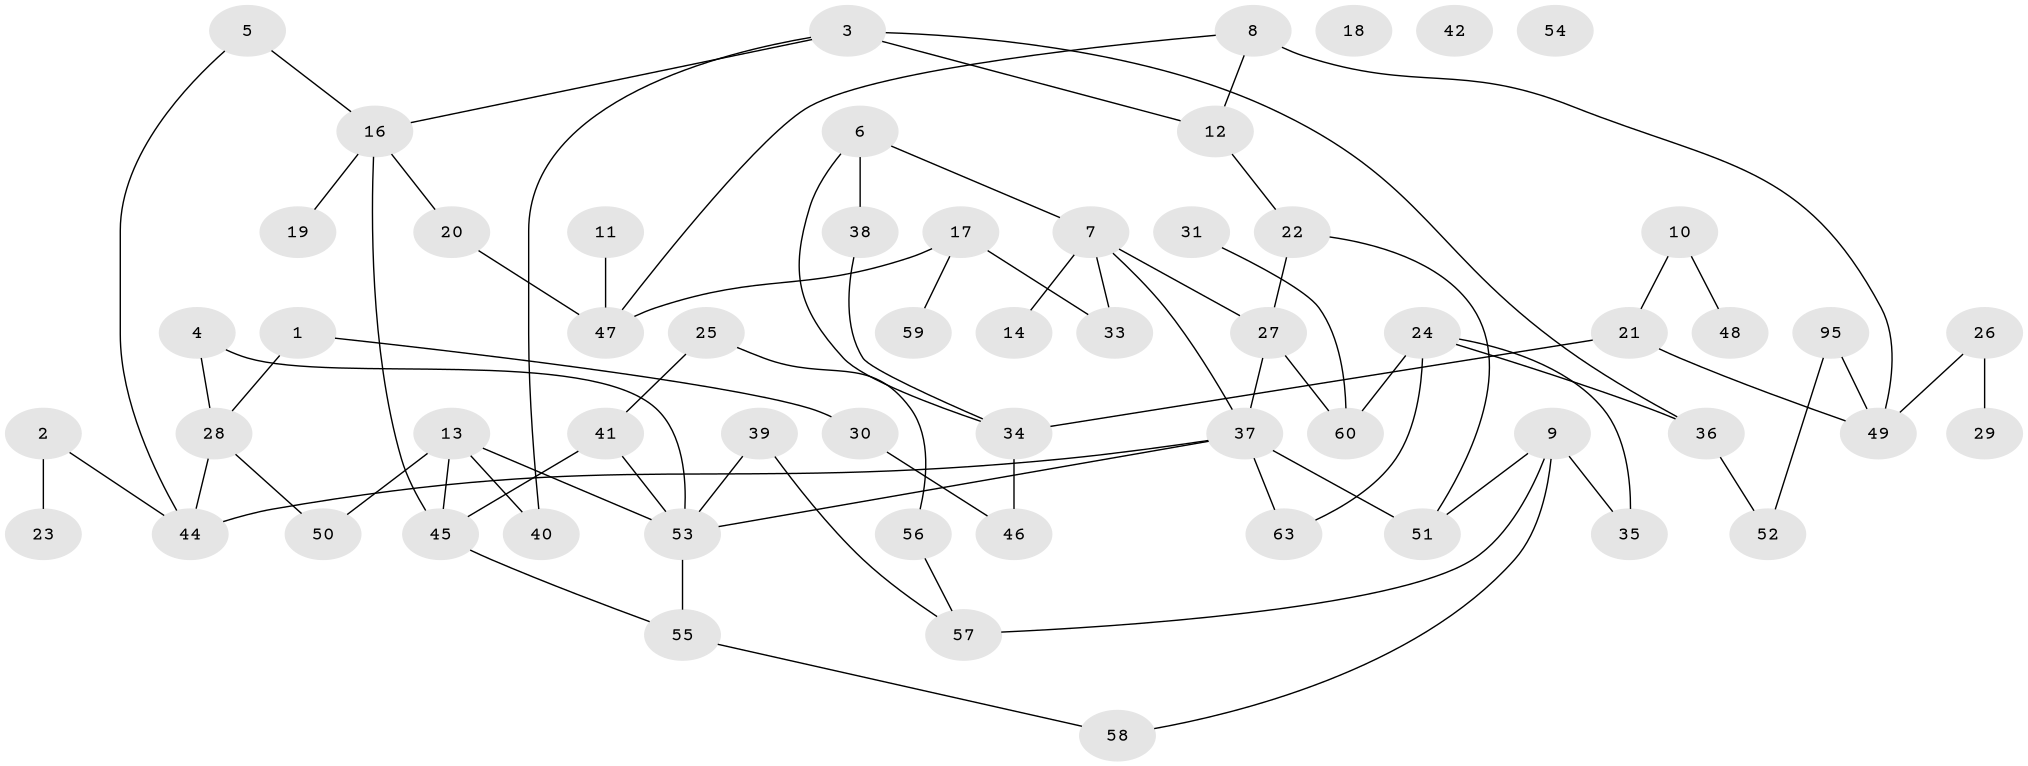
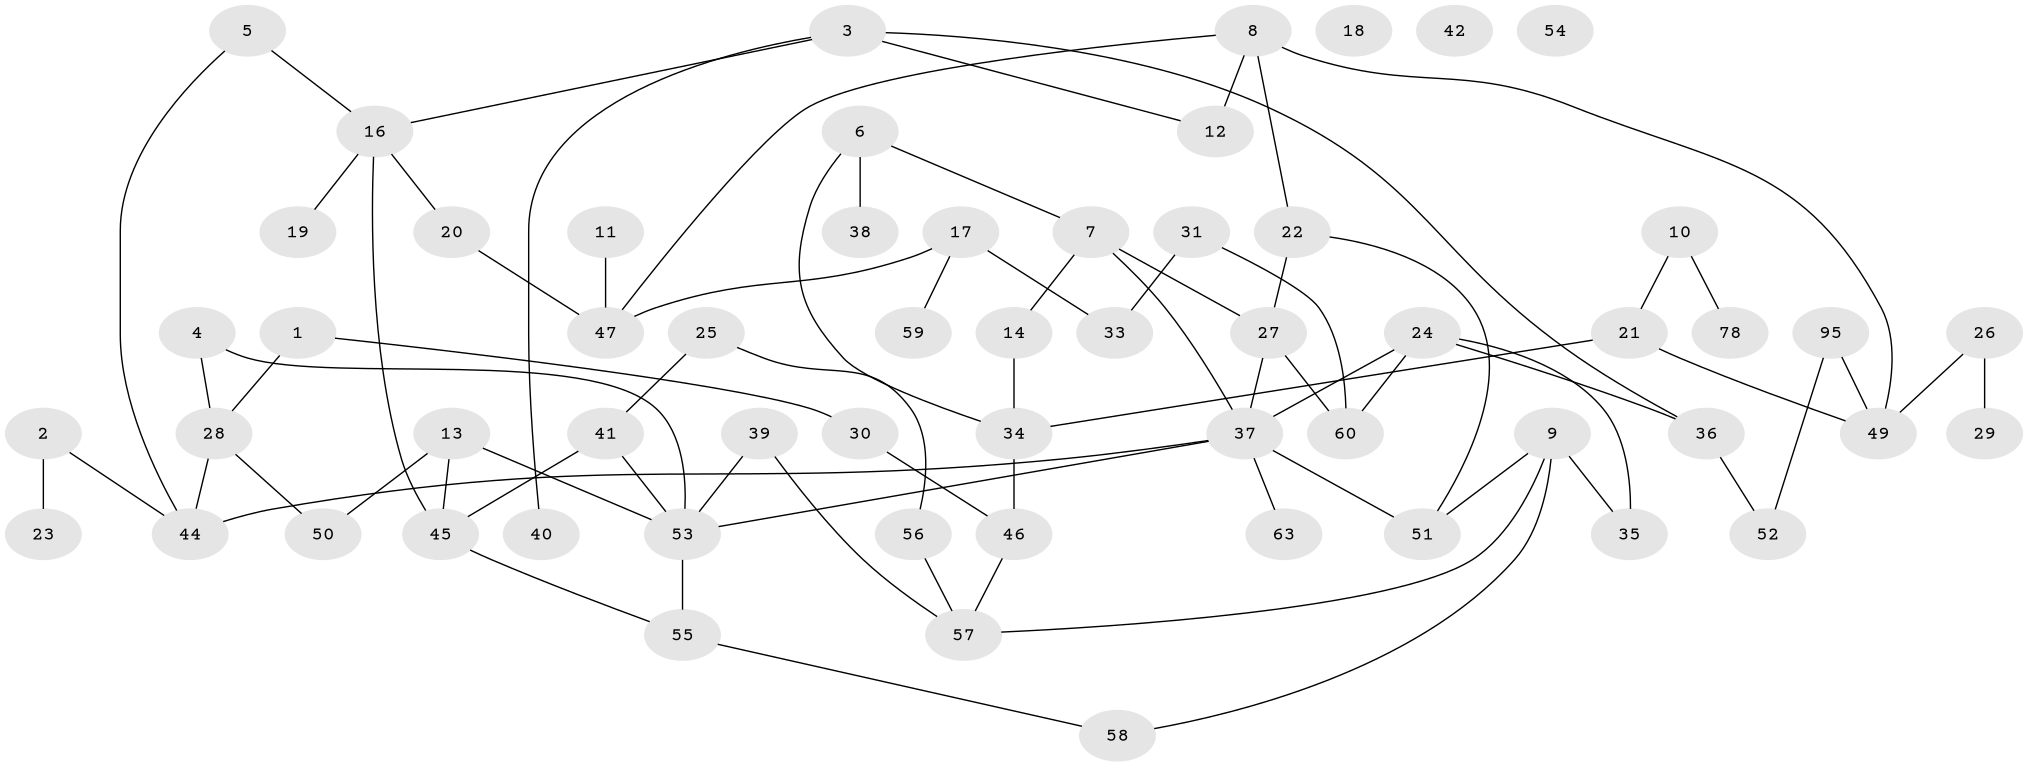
(1254, 182) -> (1273, 131)
(1103, 282) -> (1154, 281)
(1730, 333) -> (1730, 333)
(875, 367) -> (1014, 383)
(1397, 457) -> (1361, 368)
(486, 473) -> none
none -> (989, 585)
